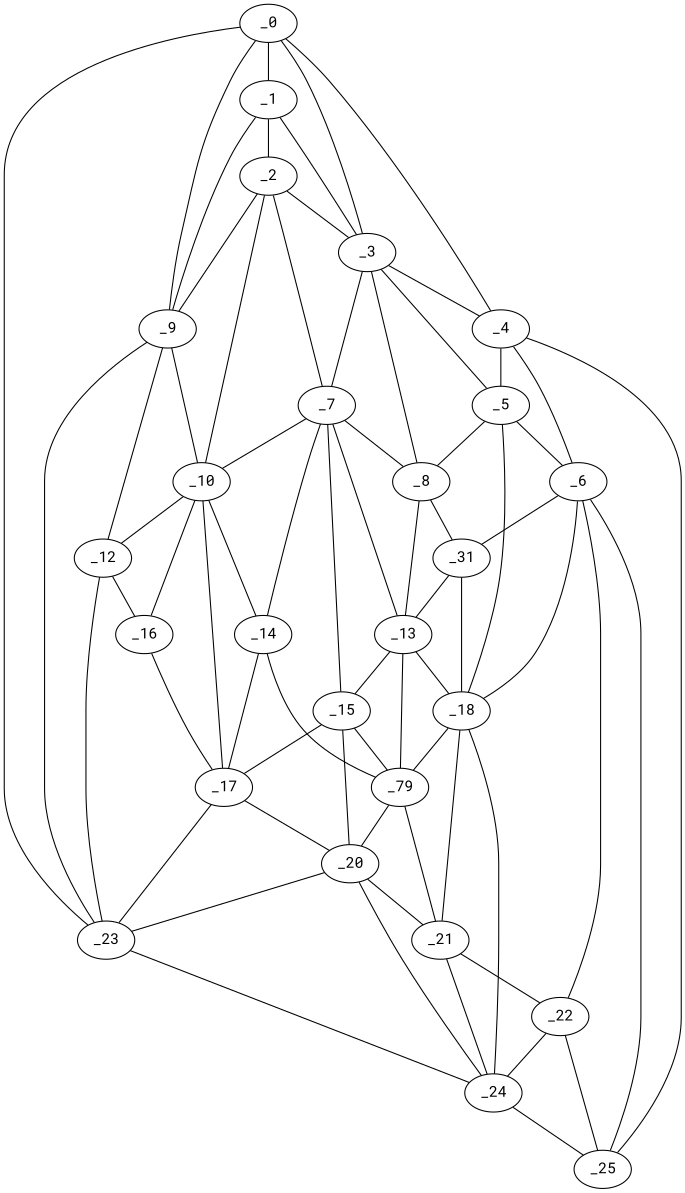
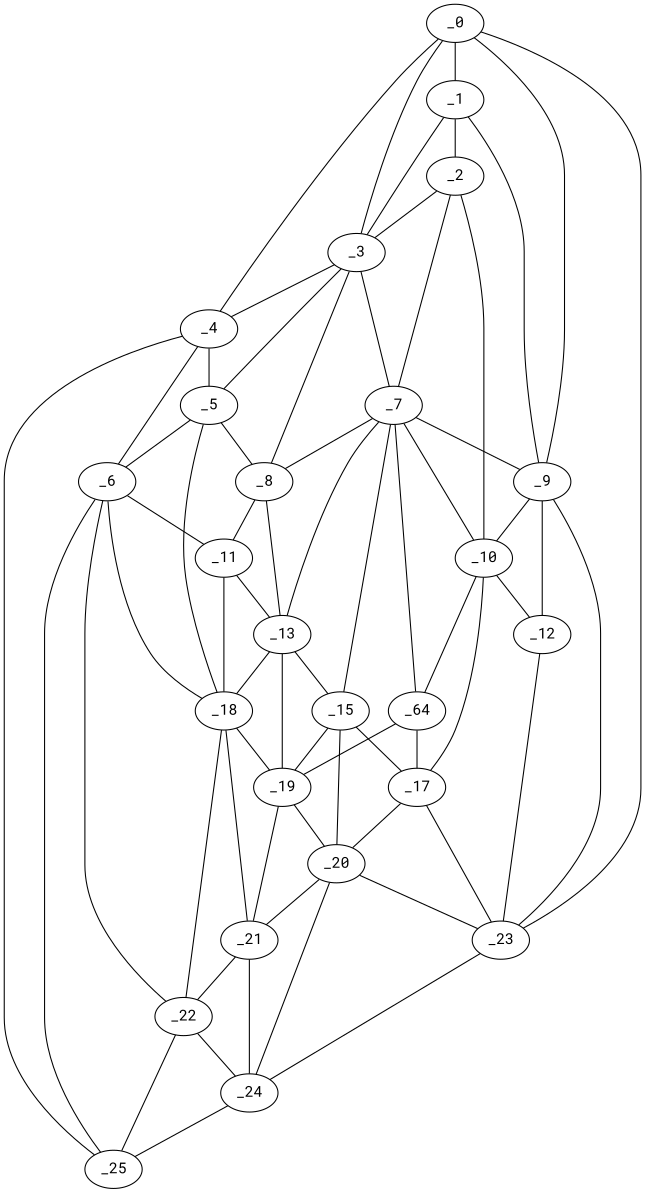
(218, 253) -> (468, 444)
(462, 558) -> (224, 558)
(144, 635) -> none
(263, 635) -> (417, 711)
(400, 787) -> (282, 787)
(499, 900) -> (204, 864)
